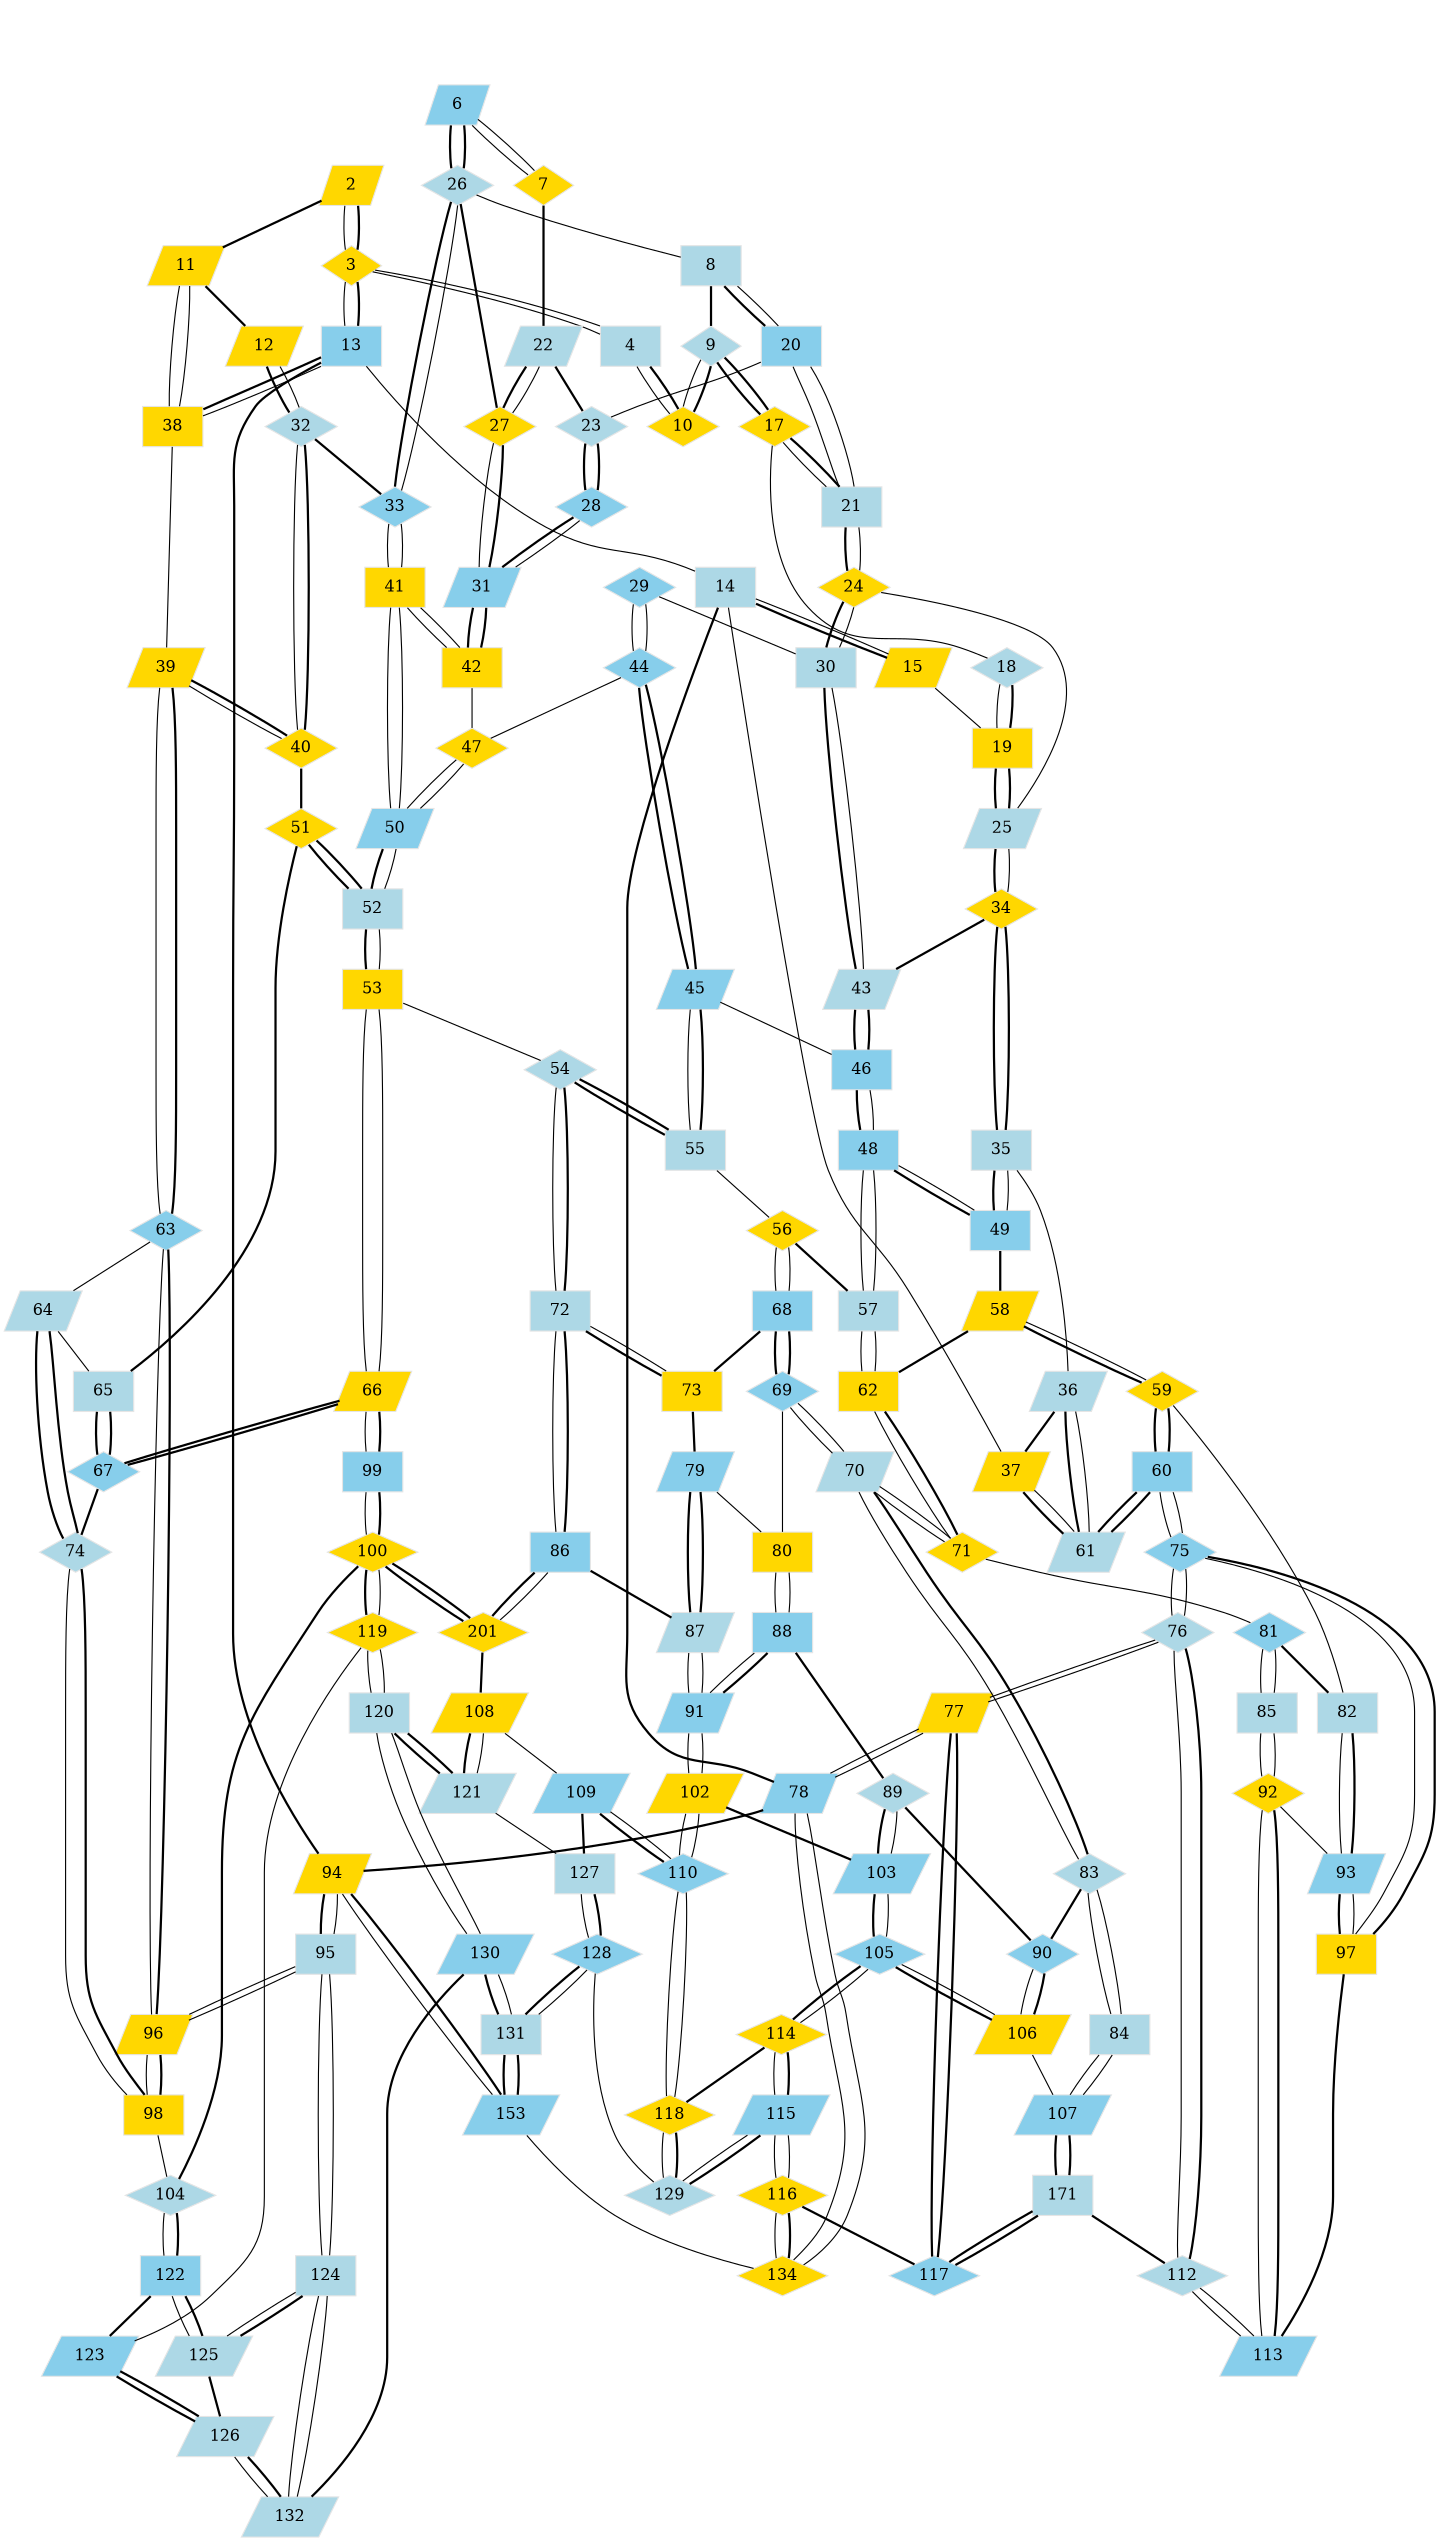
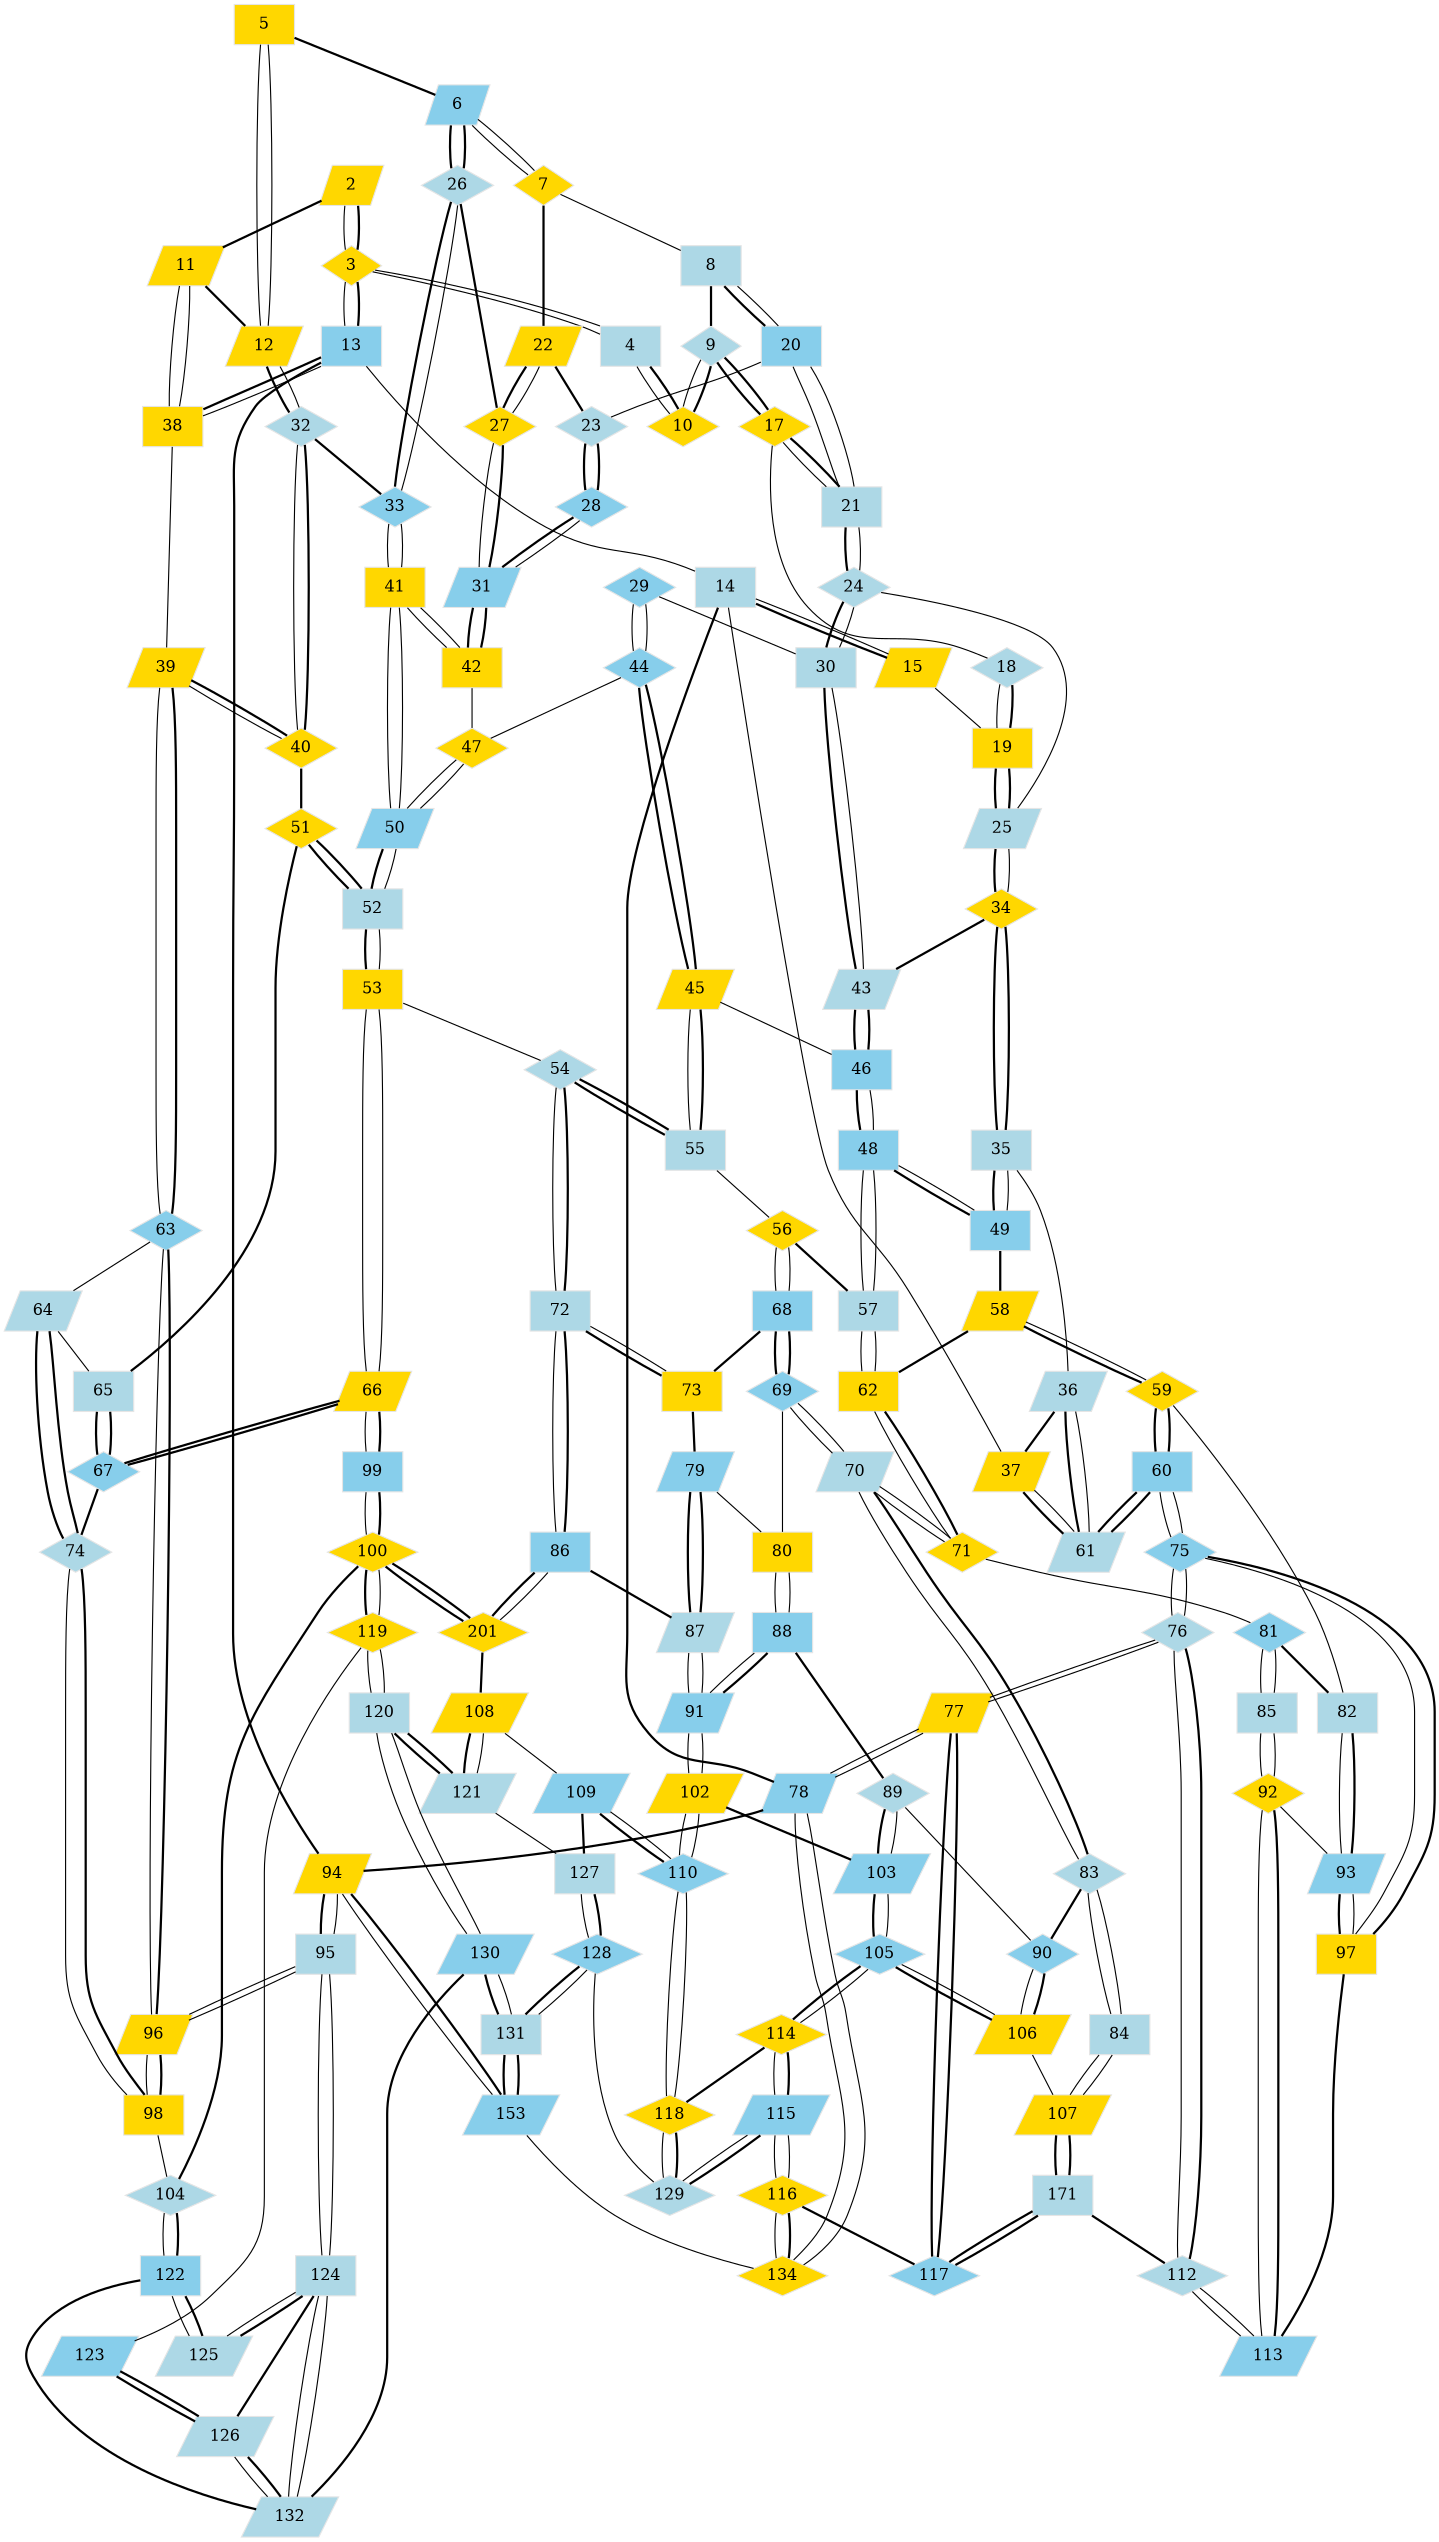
none -> (264, 25)
(578, 229) -> (621, 222)
(544, 346) -> (544, 346)
(854, 587) -> (854, 587)
(695, 989) -> (695, 989)
(968, 1874) -> (968, 1874)
(1063, 2115) -> (1063, 2115)
(130, 2316) -> (64, 2415)
(215, 2396) -> (276, 2356)
